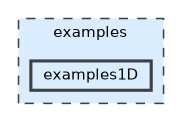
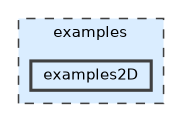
(91, 76) -> (91, 76)
